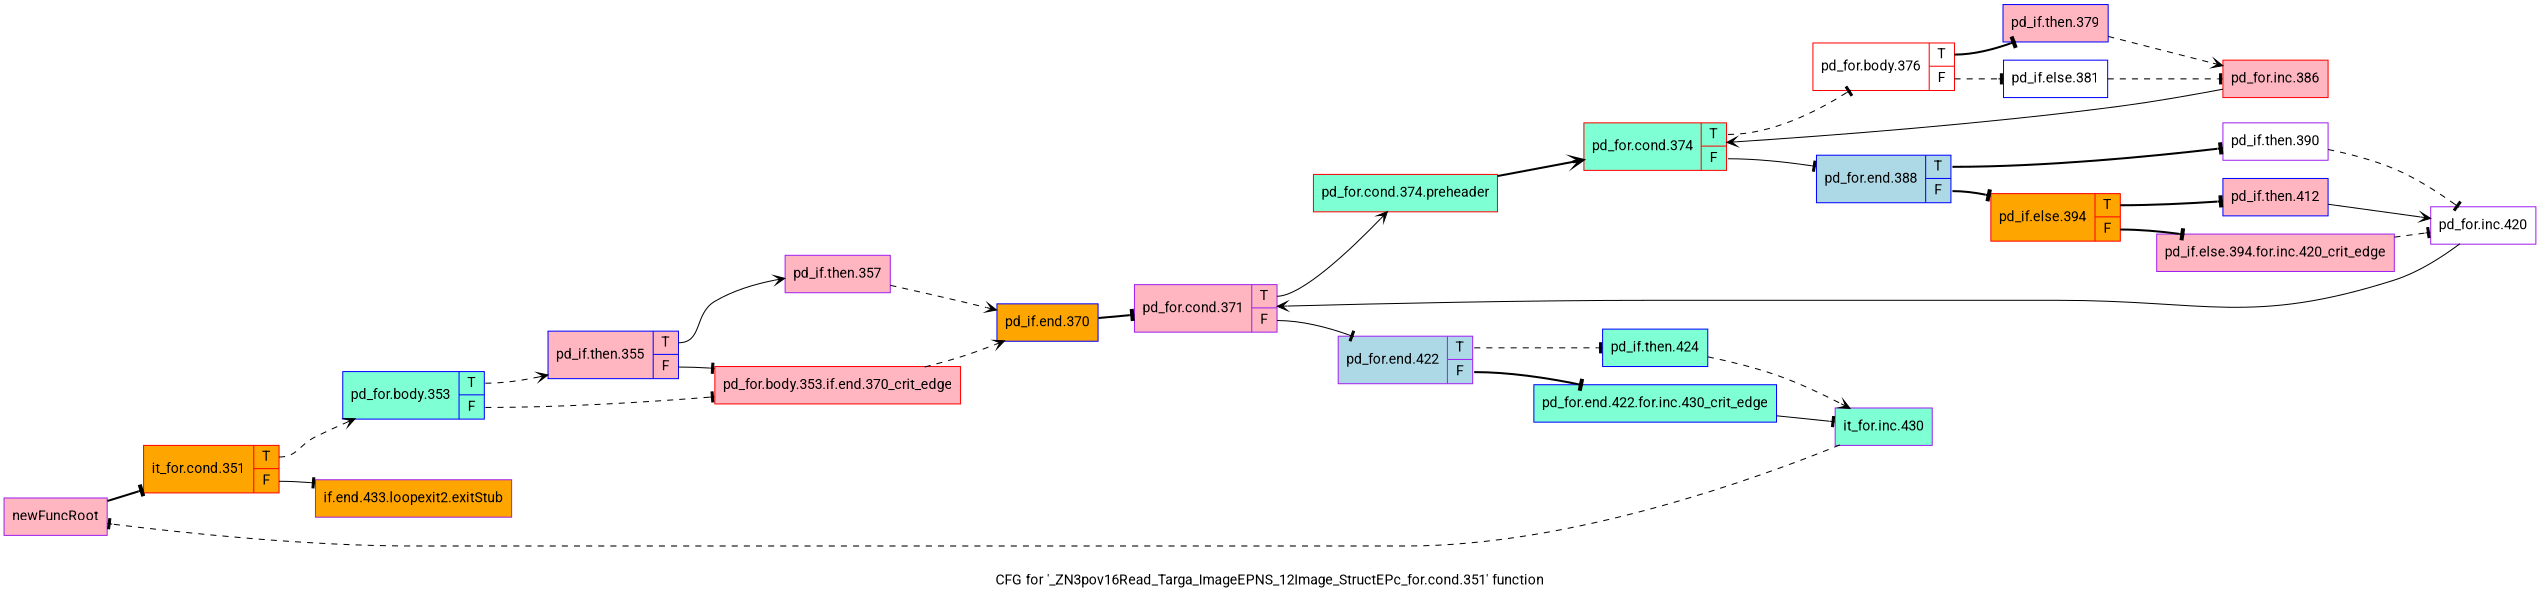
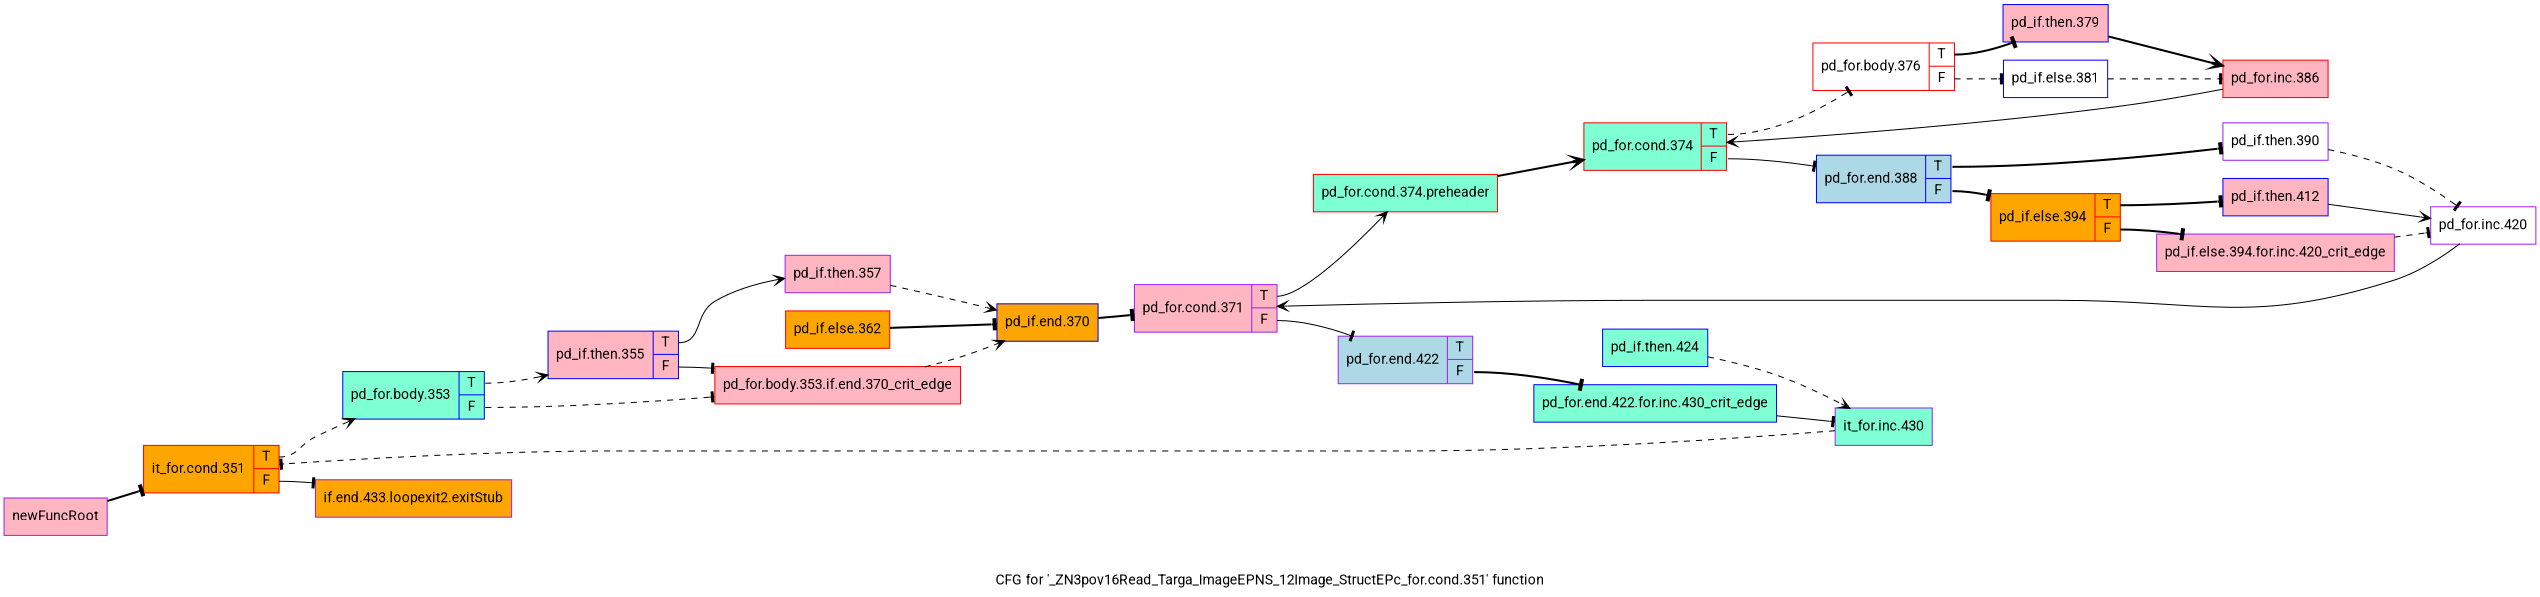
(2161, 50) -> (2161, 50)
none -> (838, 330)
(1536, 348) -> none
(983, 546) -> (1060, 451)
